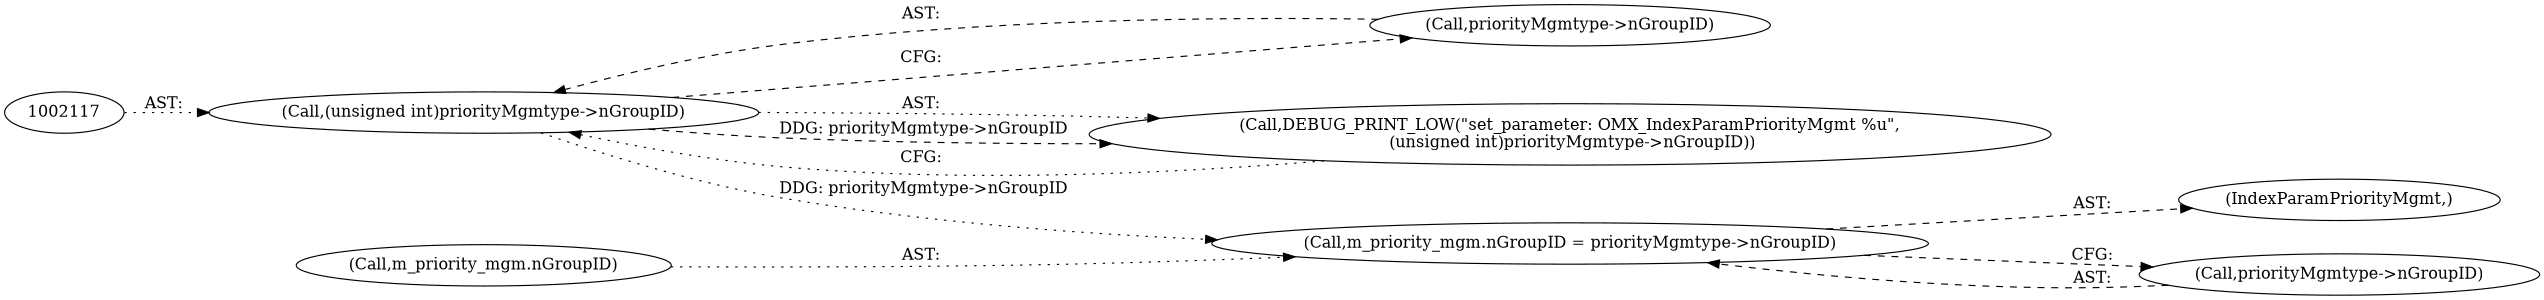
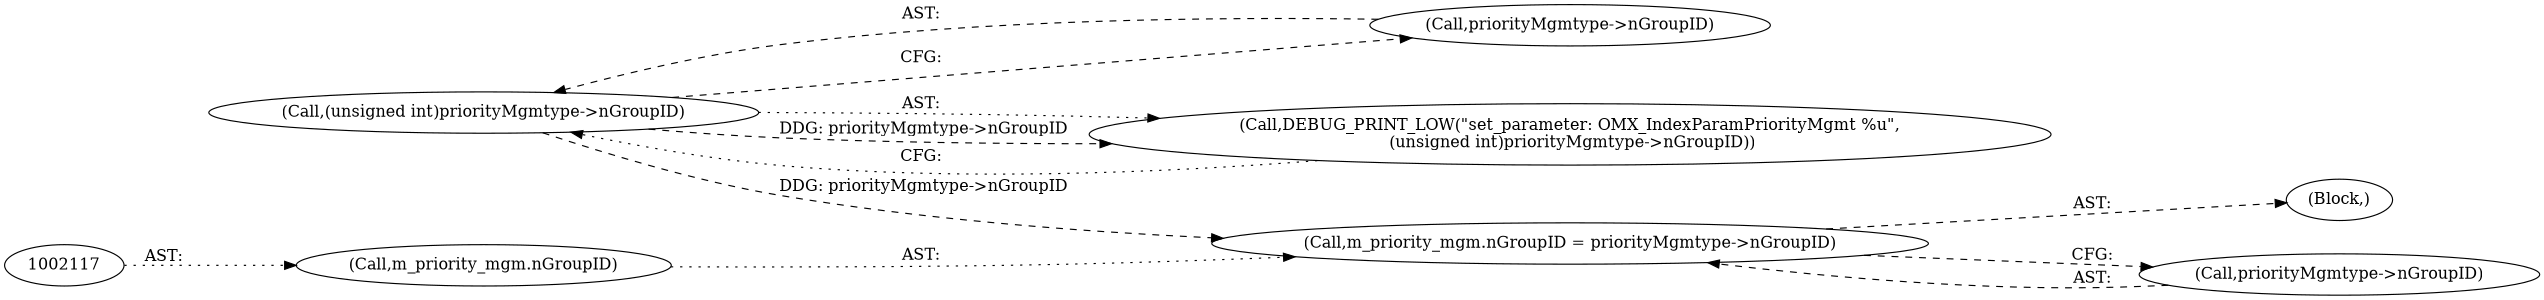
(161, 113) -> (204, 265)
(2339, 200) -> (2339, 200)
(869, 211) -> (873, 209)
